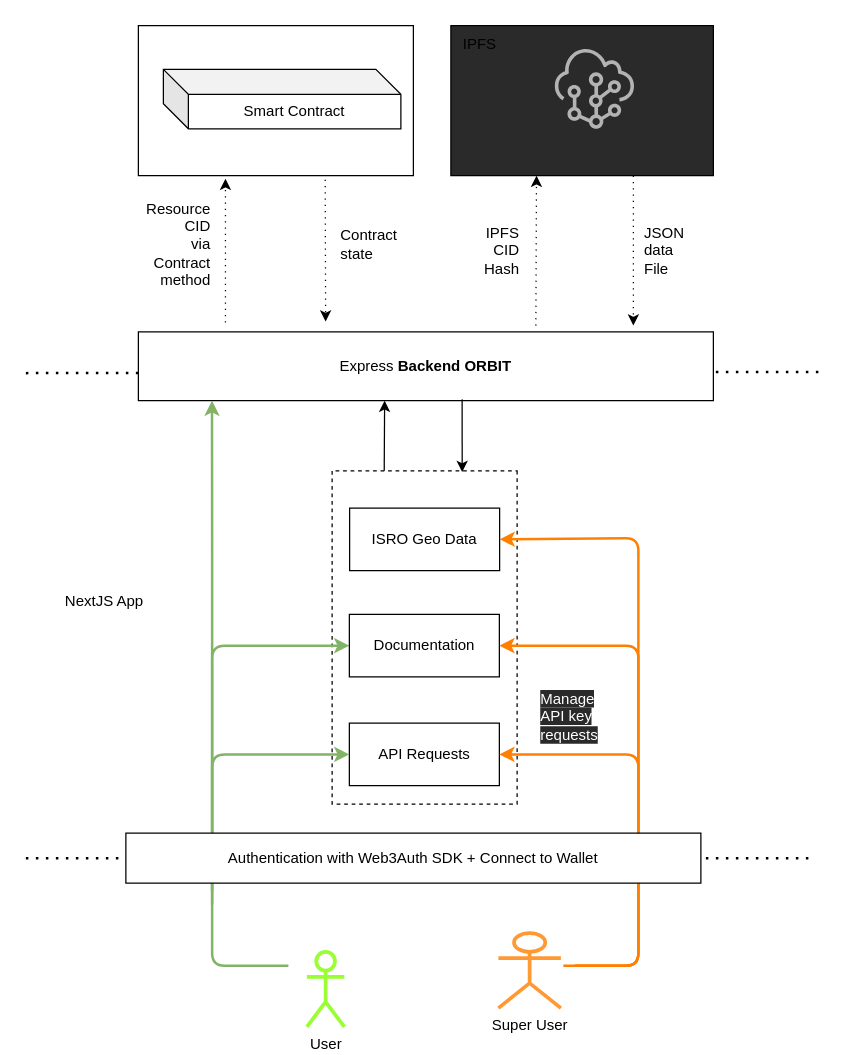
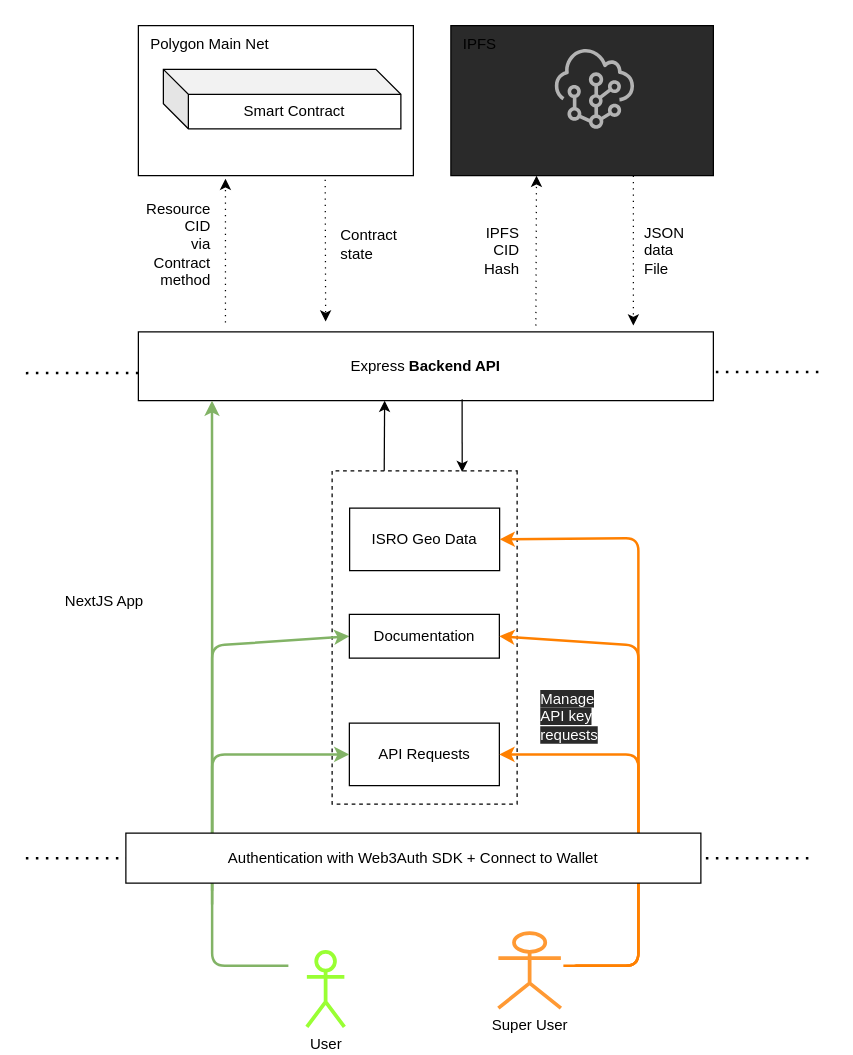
none -> (223, 44)
(426, 367) -> (426, 367)
(424, 646) -> (424, 636)
